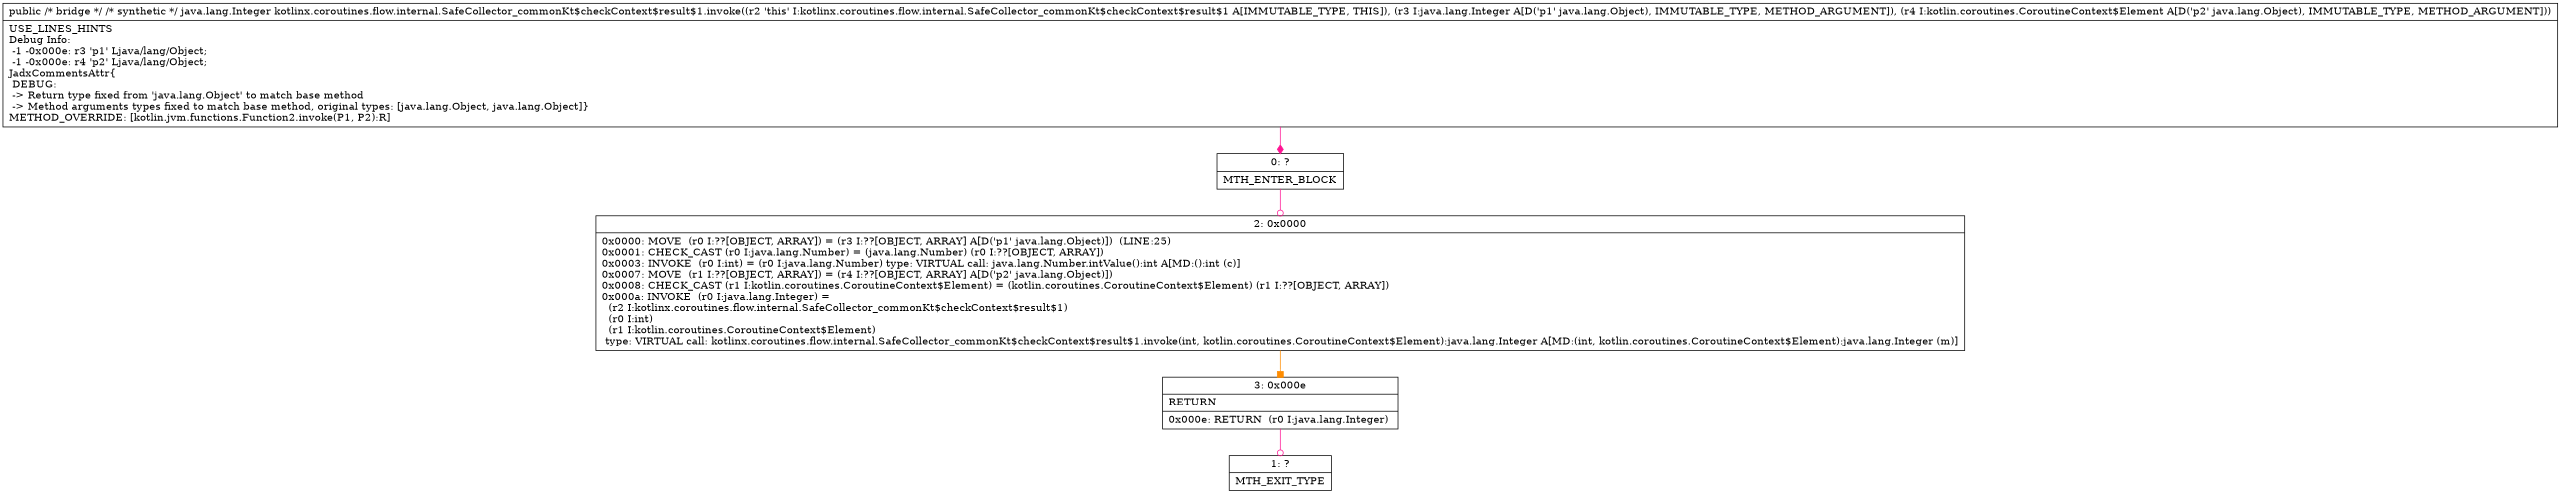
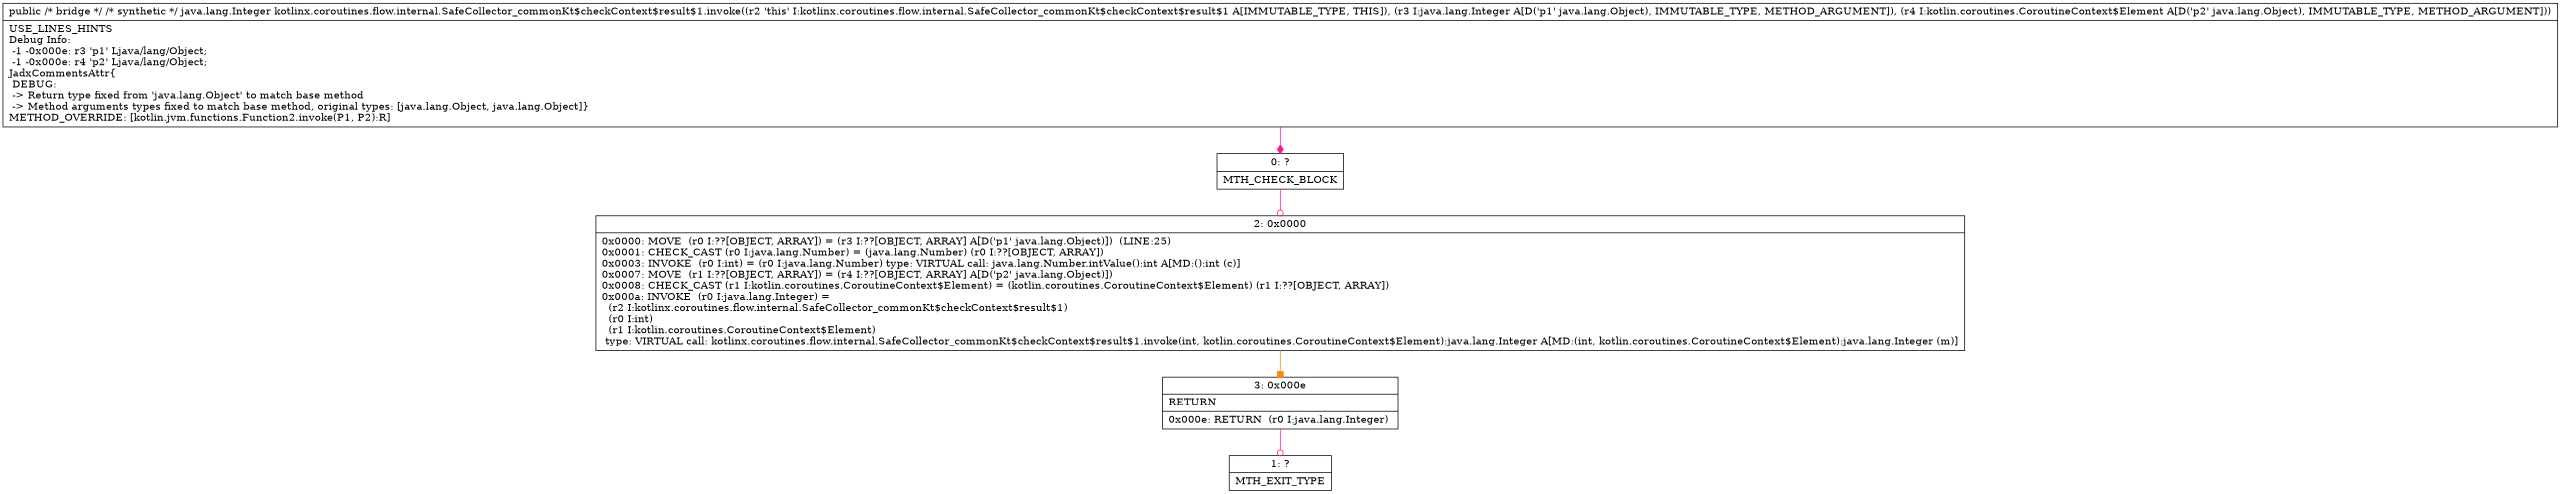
(1280, 180) -> (1280, 180)
